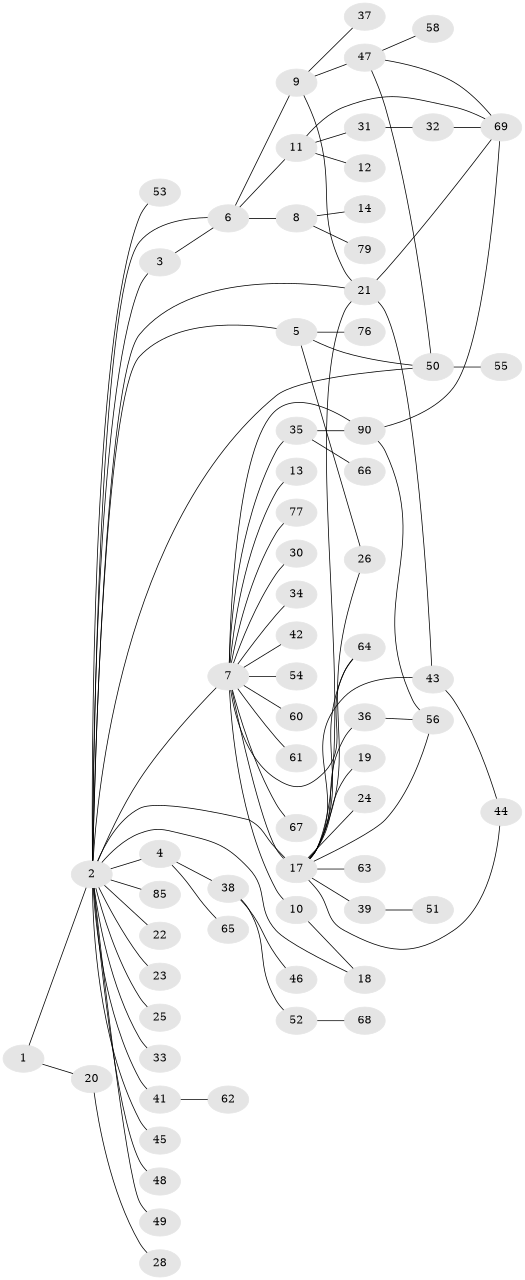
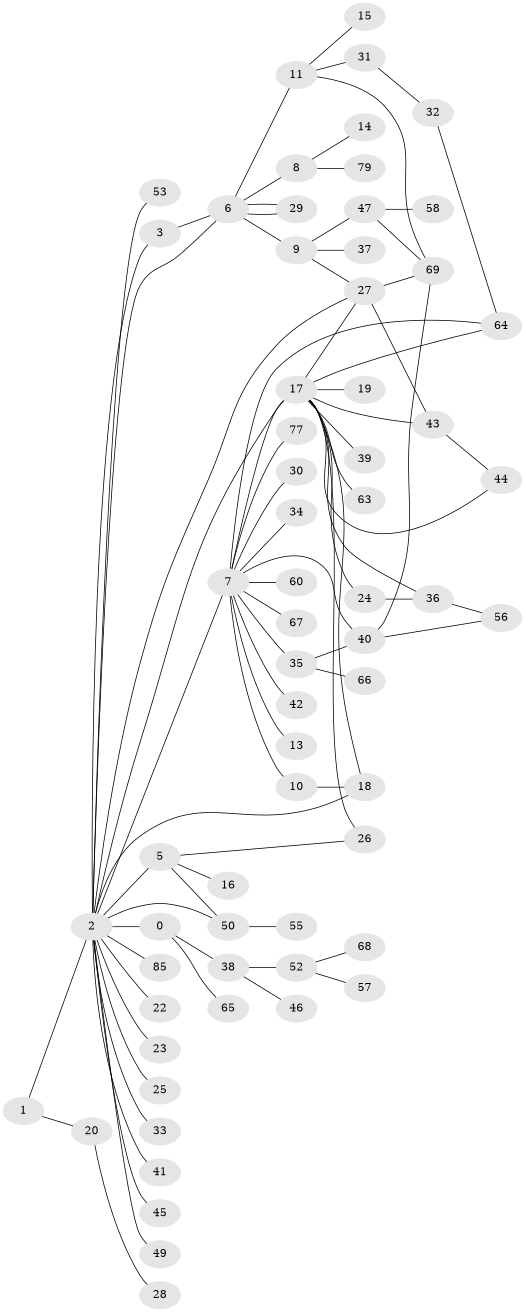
(467, 127) -> (467, 220)
(365, 168) -> (365, 17)
none -> (297, 209)
(409, 210) -> none
(365, 291) -> (365, 291)
(365, 332) -> (228, 886)
(365, 431) -> (365, 640)
none -> (399, 599)
(297, 676) -> none
(297, 758) -> none
(390, 814) -> (341, 585)
(160, 854) -> (160, 927)
(433, 910) -> none
none -> (365, 988)
(228, 1100) -> none
(160, 1181) -> none
